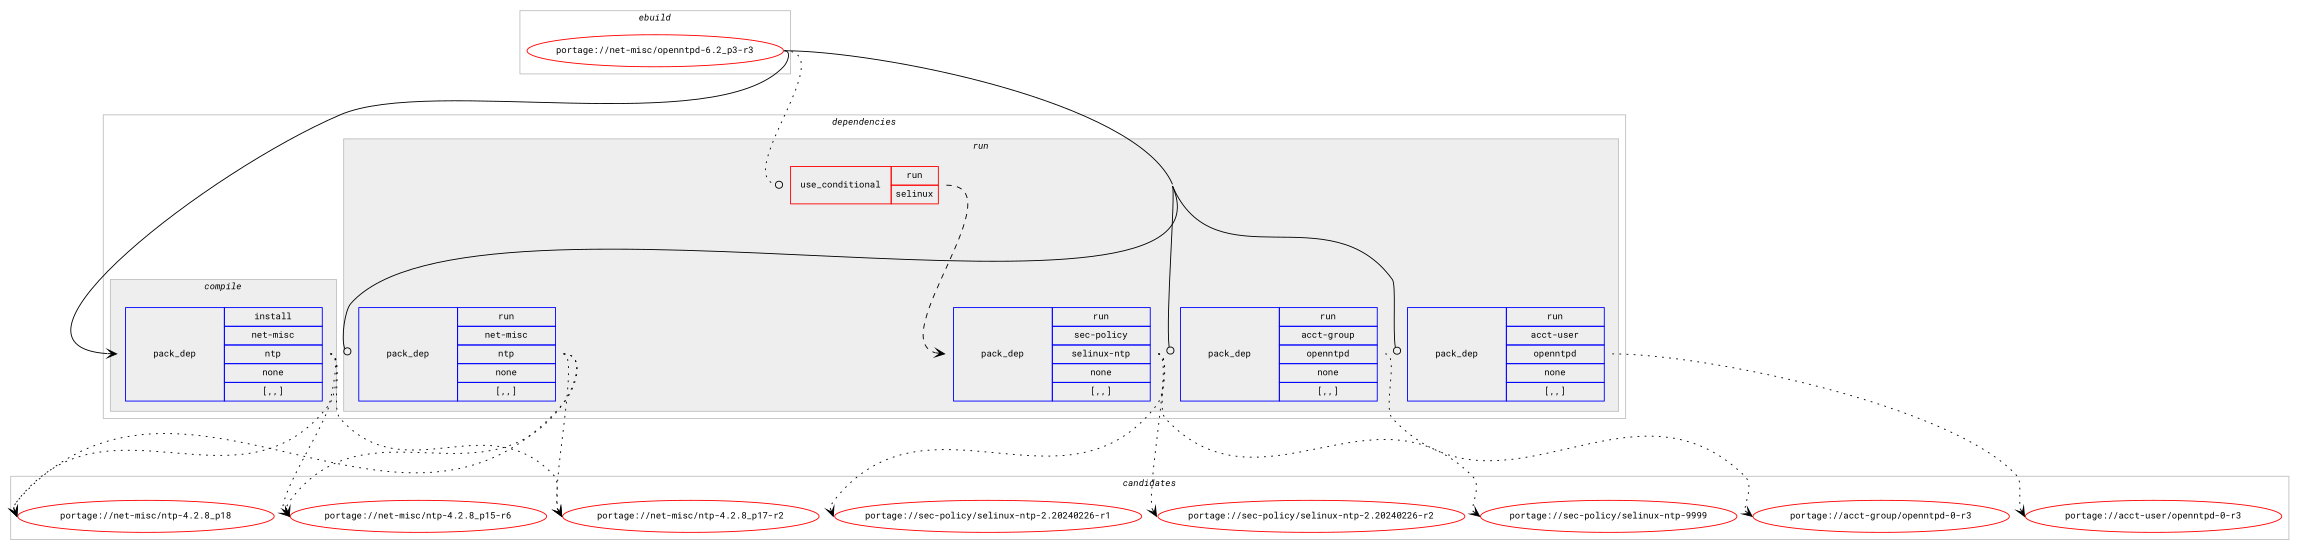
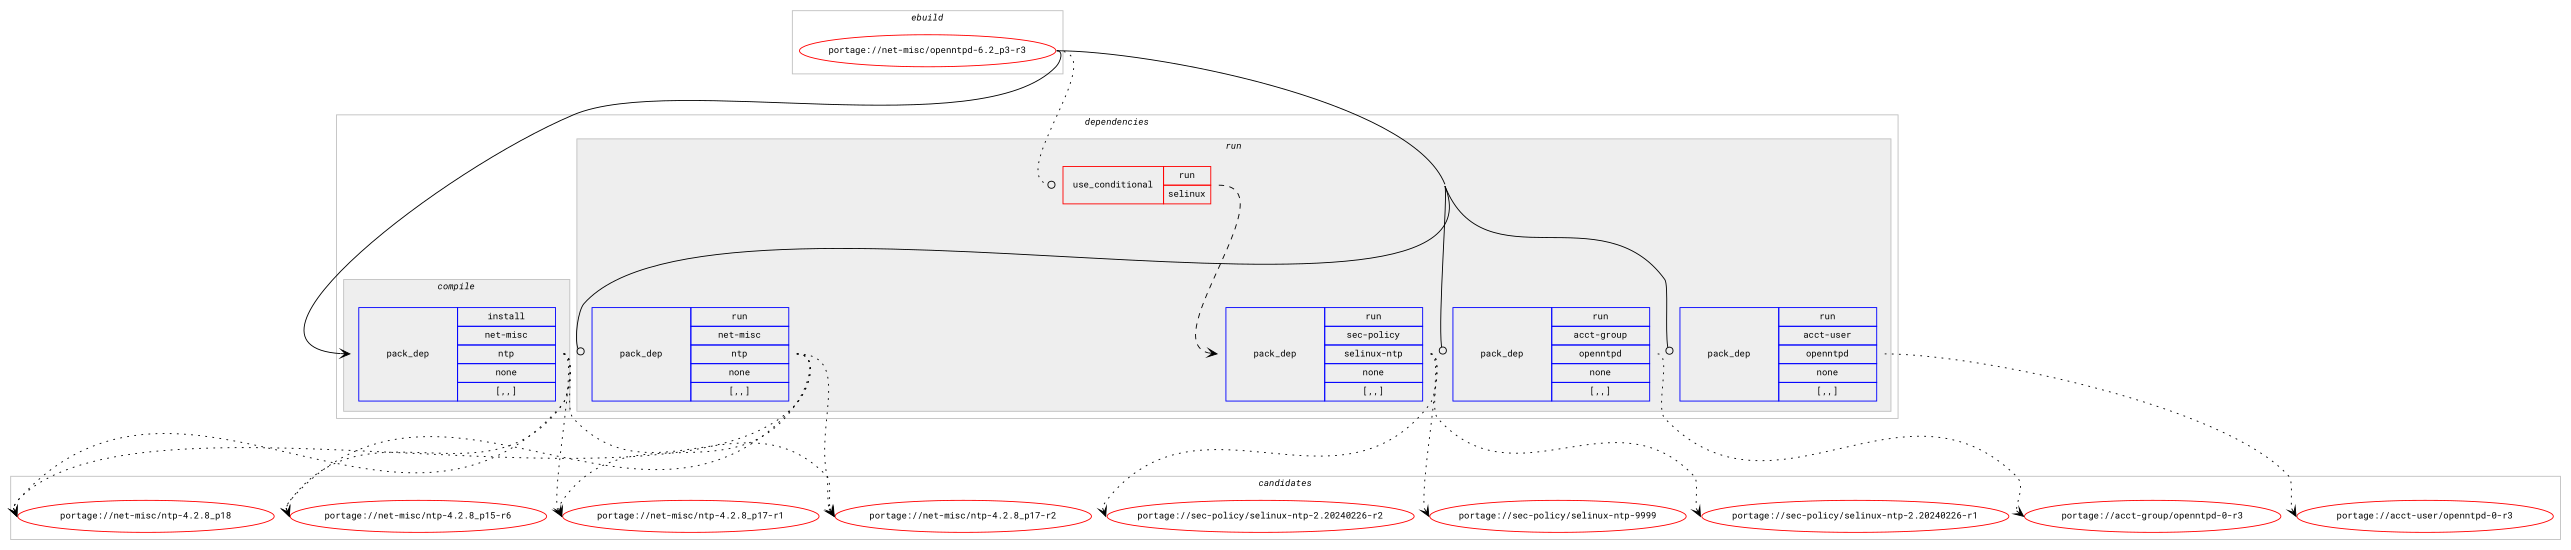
none -> (691, 516)
